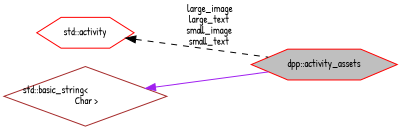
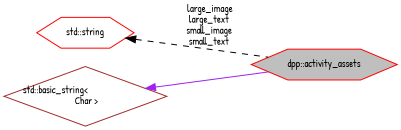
(85, 33) -> (85, 33)
